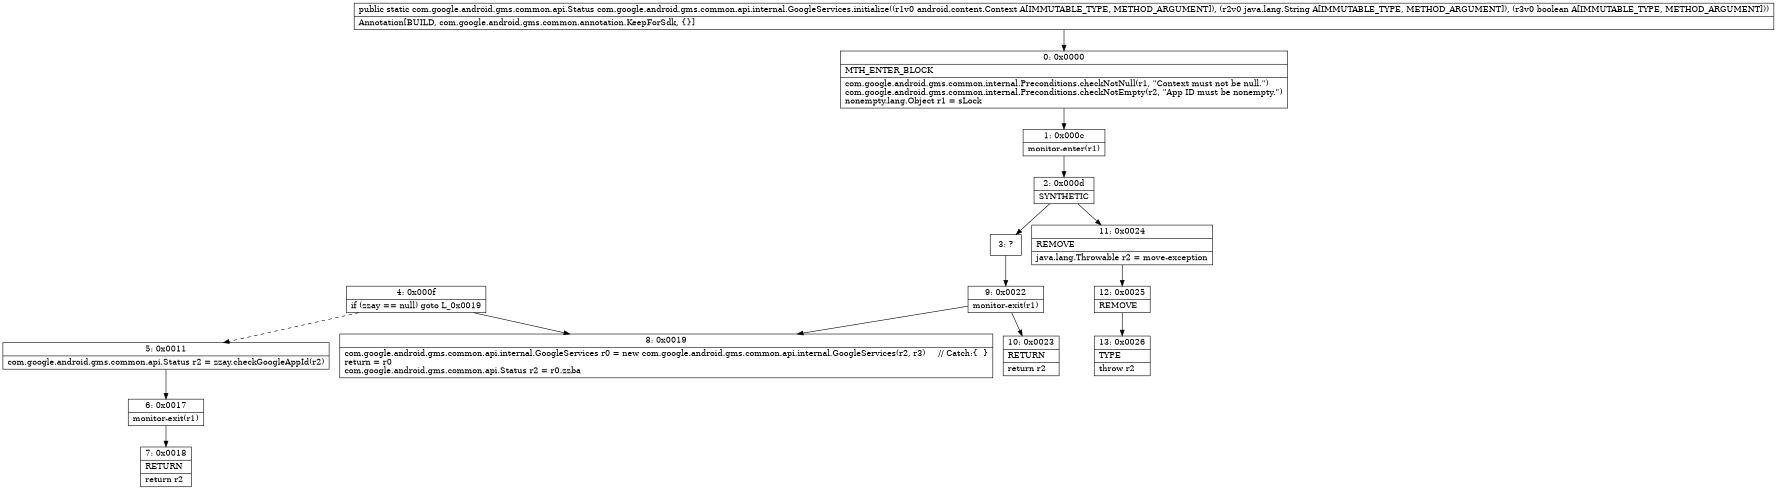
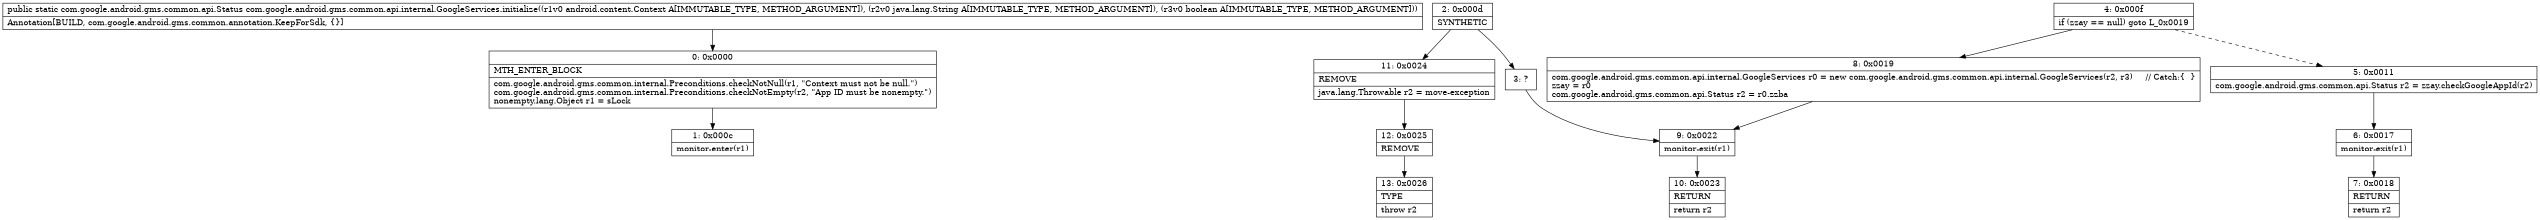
(1064, 164) -> none
(886, 320) -> (1776, 114)
(368, 362) -> (1572, 86)
